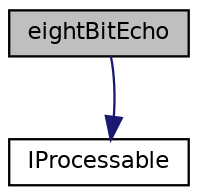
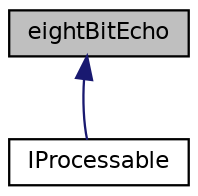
(114, 86) -> (84, 110)
